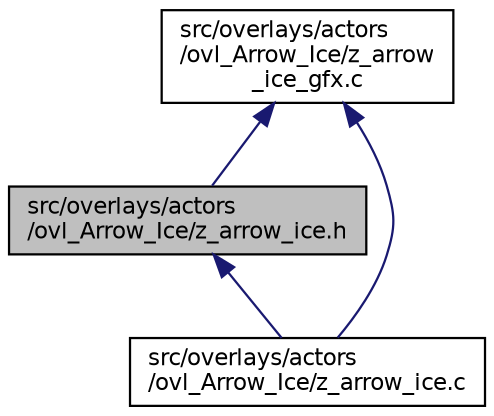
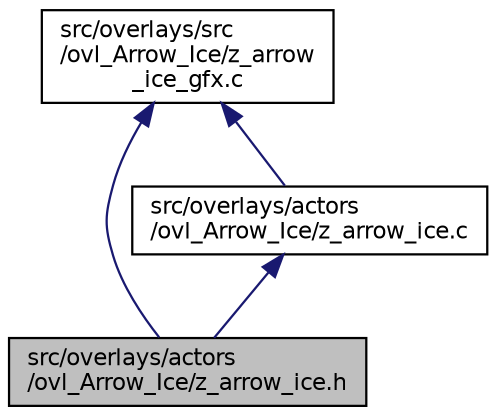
(308, 57) -> (188, 57)
(255, 305) -> (241, 305)
